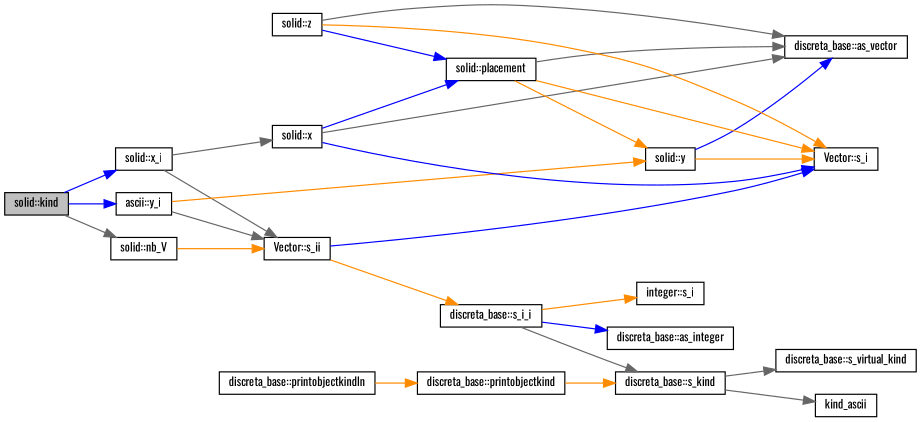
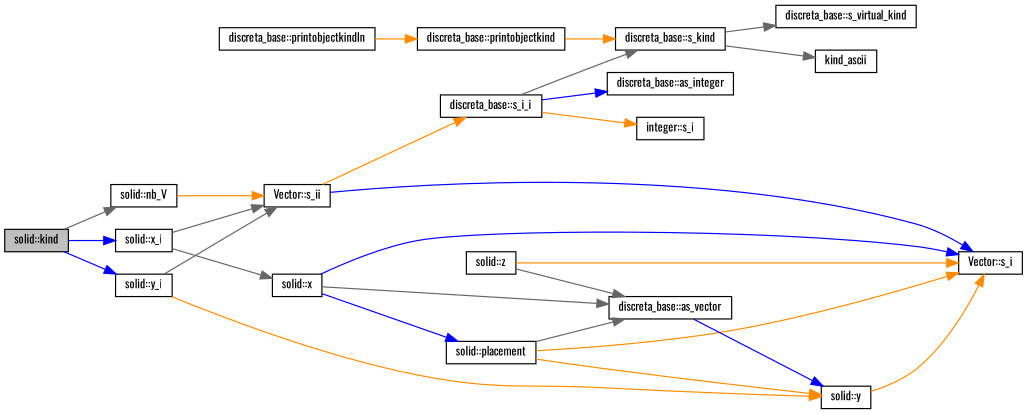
(378, 43) -> none
(768, 108) -> (753, 350)
(144, 204) -> (144, 285)
